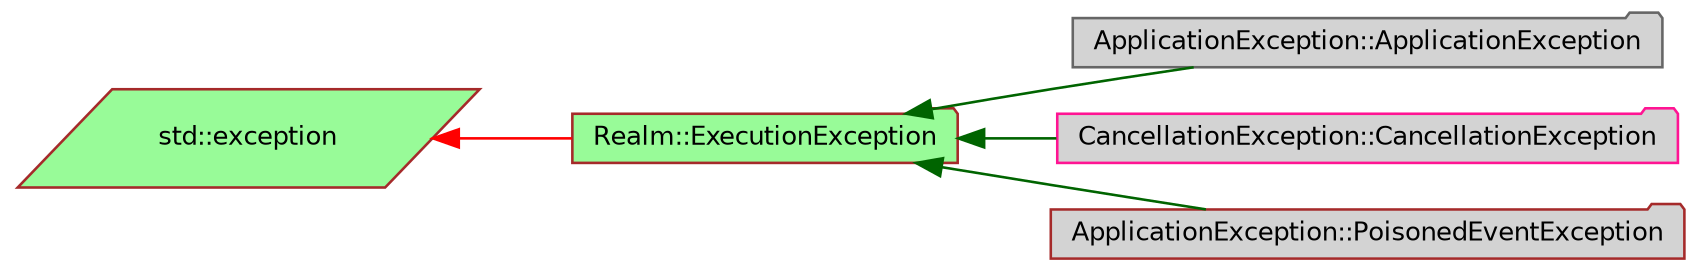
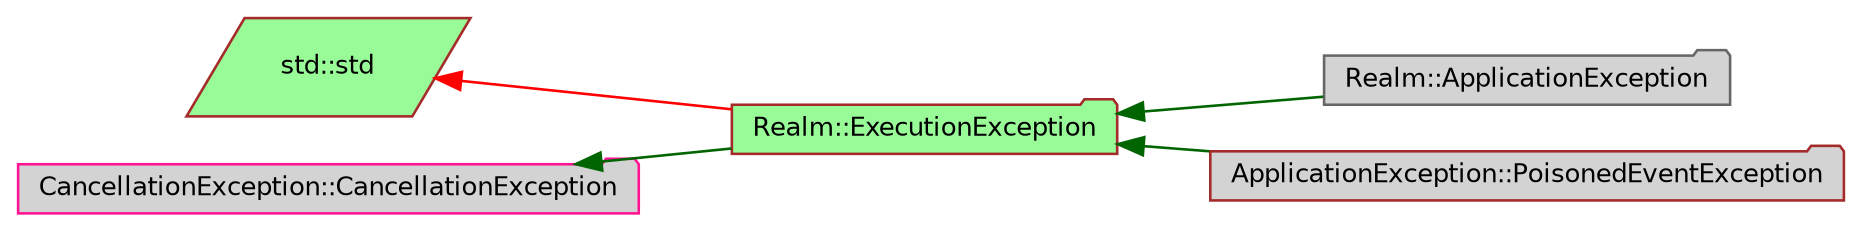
(1368, 43) -> (1527, 80)
(249, 138) -> (328, 67)
(1020, 138) -> (667, 155)
